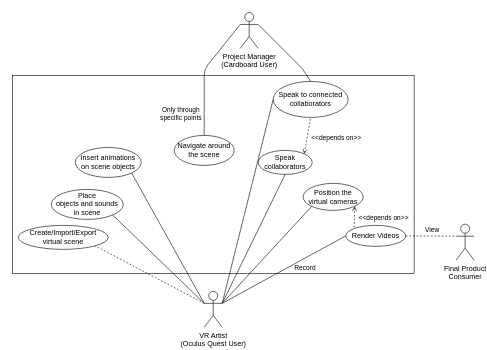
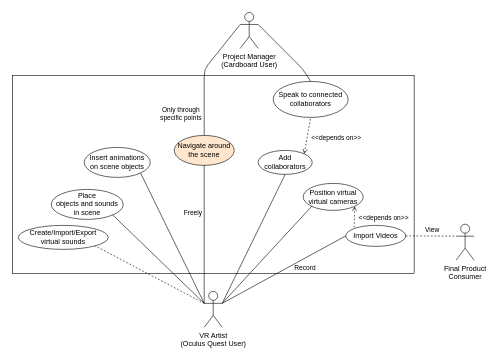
(204, 150) -> (204, 150)
(108, 162) -> (117, 162)
(285, 162) -> (285, 162)
(249, 197) -> none
(333, 197) -> (333, 197)
none -> (204, 233)
(376, 236) -> (376, 236)
(63, 237) -> (63, 237)
